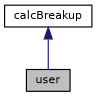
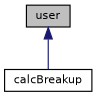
(48, 54) -> (48, 54)
